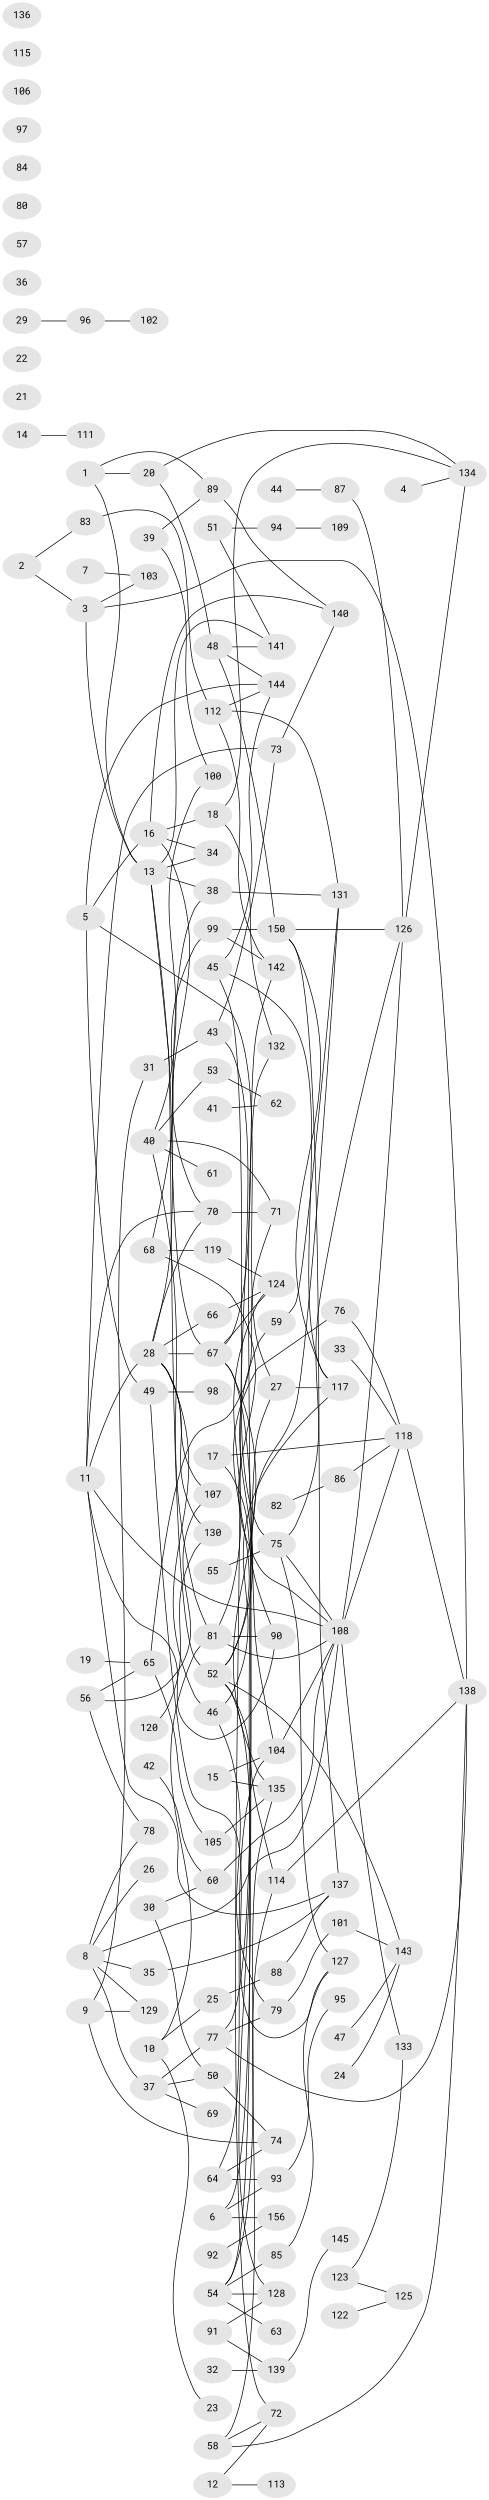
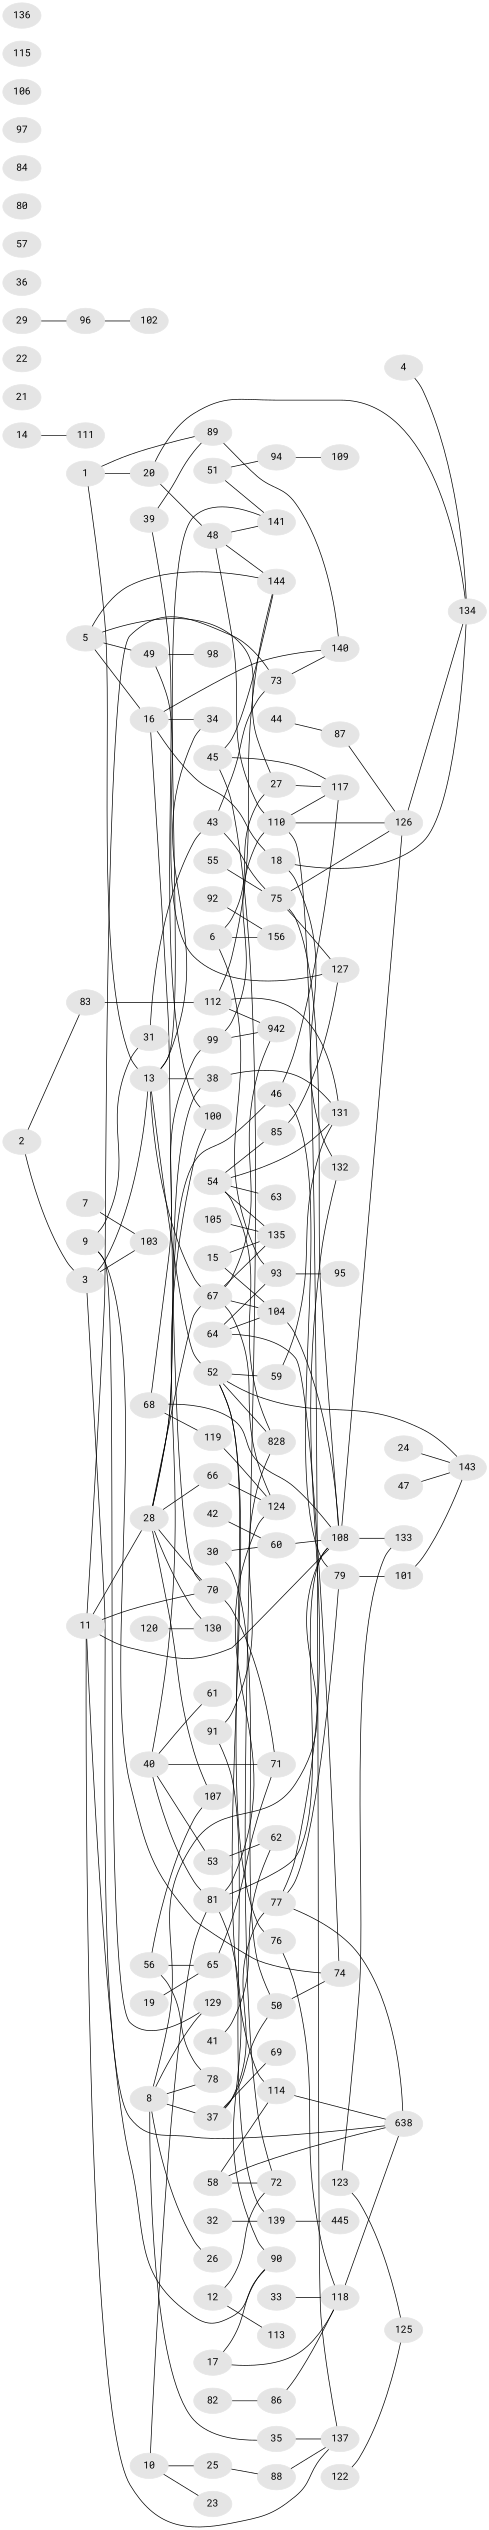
(276, 930) -> (276, 823)
(276, 968) -> (276, 1029)
(372, 1534) -> none
(467, 1692) -> (404, 2124)
(177, 1755) -> none
(340, 2240) -> (340, 2221)
(276, 2294) -> (276, 1442)
